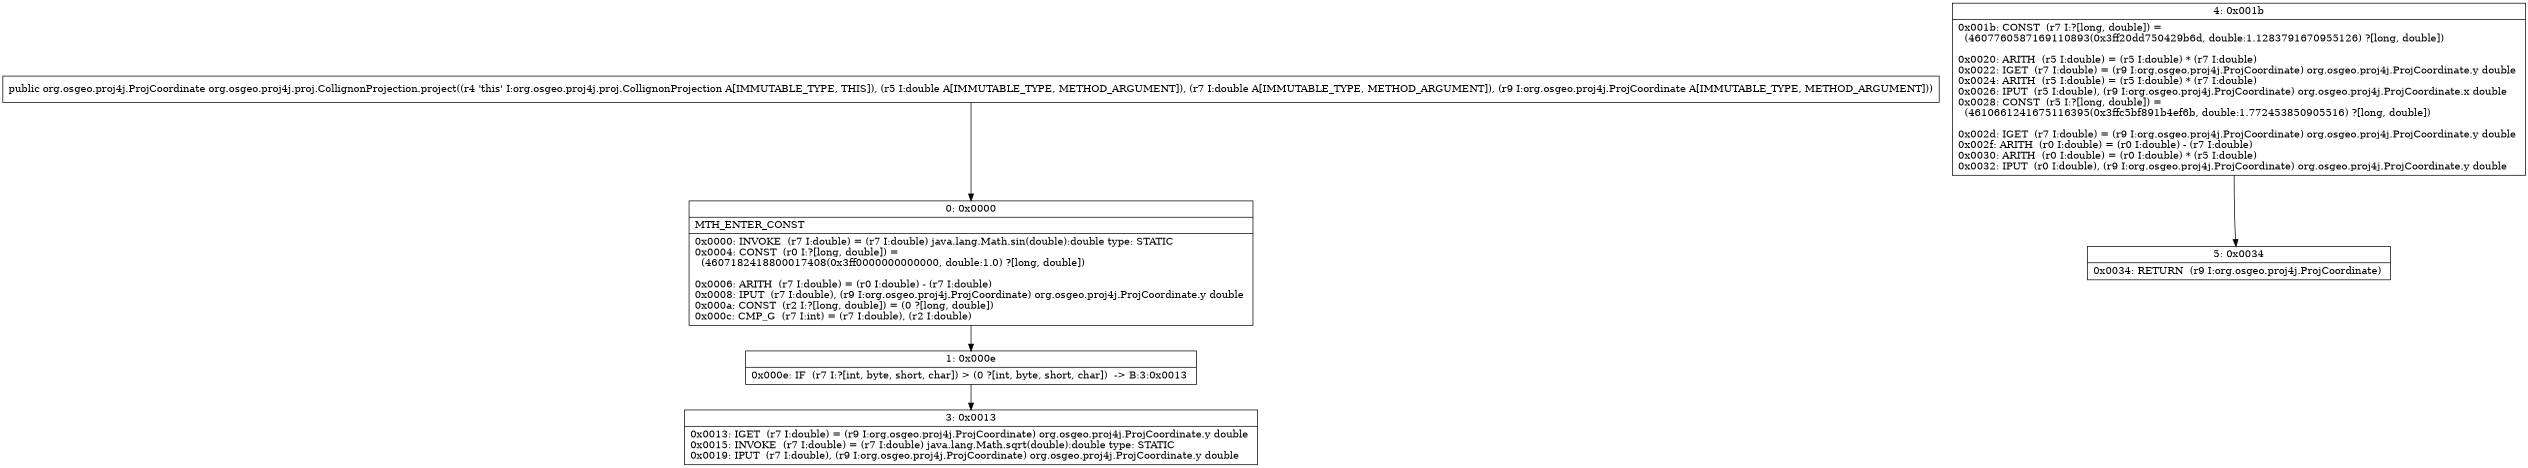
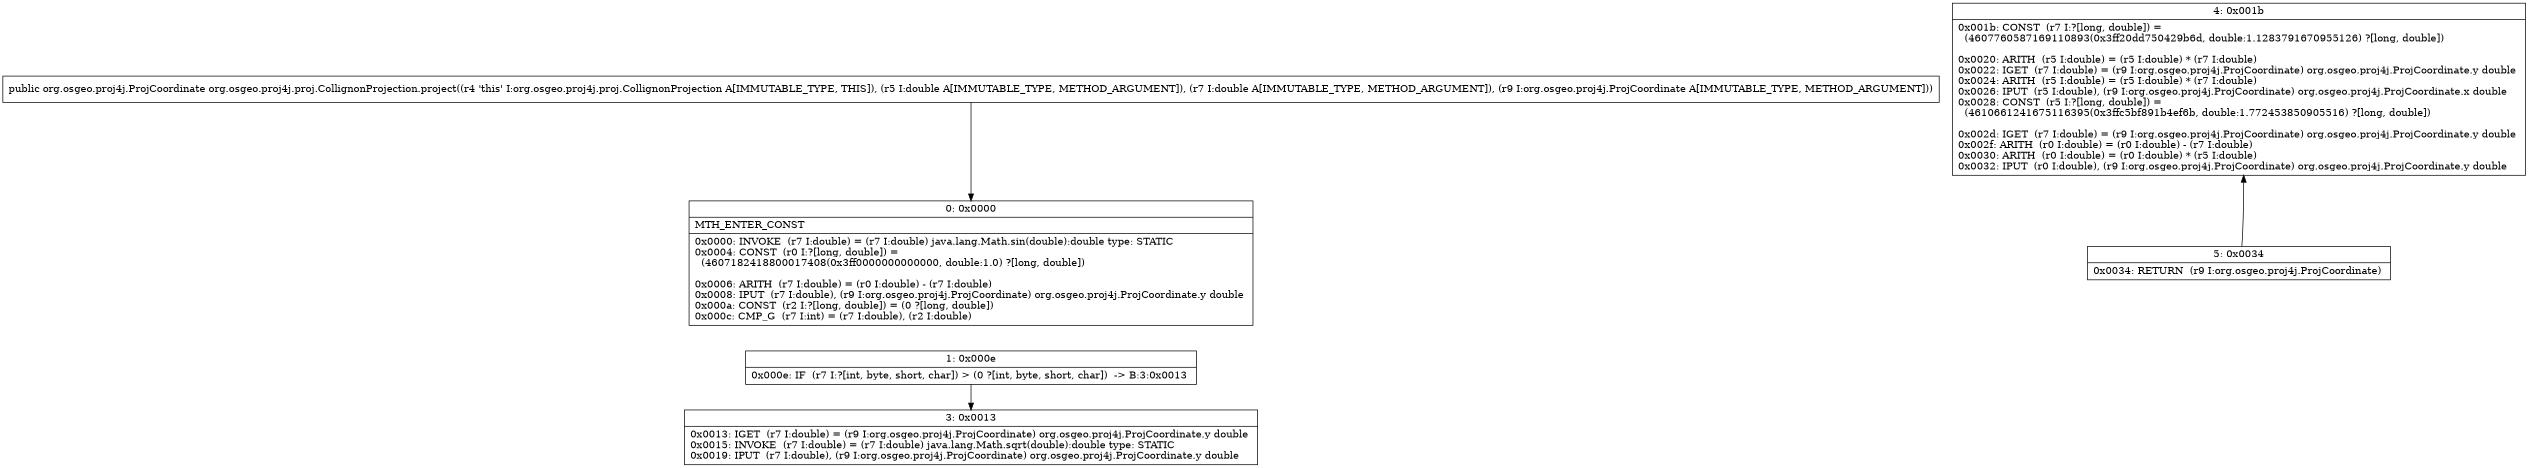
(2234, 207) -> (2243, 215)
(971, 335) -> none
